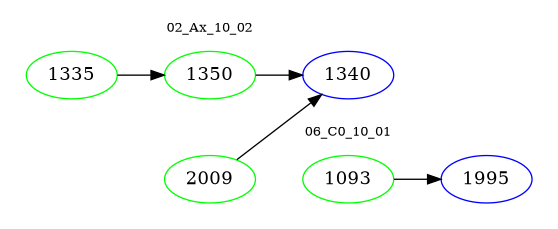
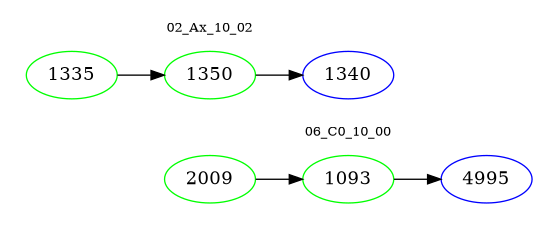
(274, 131) -> (272, 179)
(348, 132) -> (348, 132)
(487, 179) -> (487, 179)
